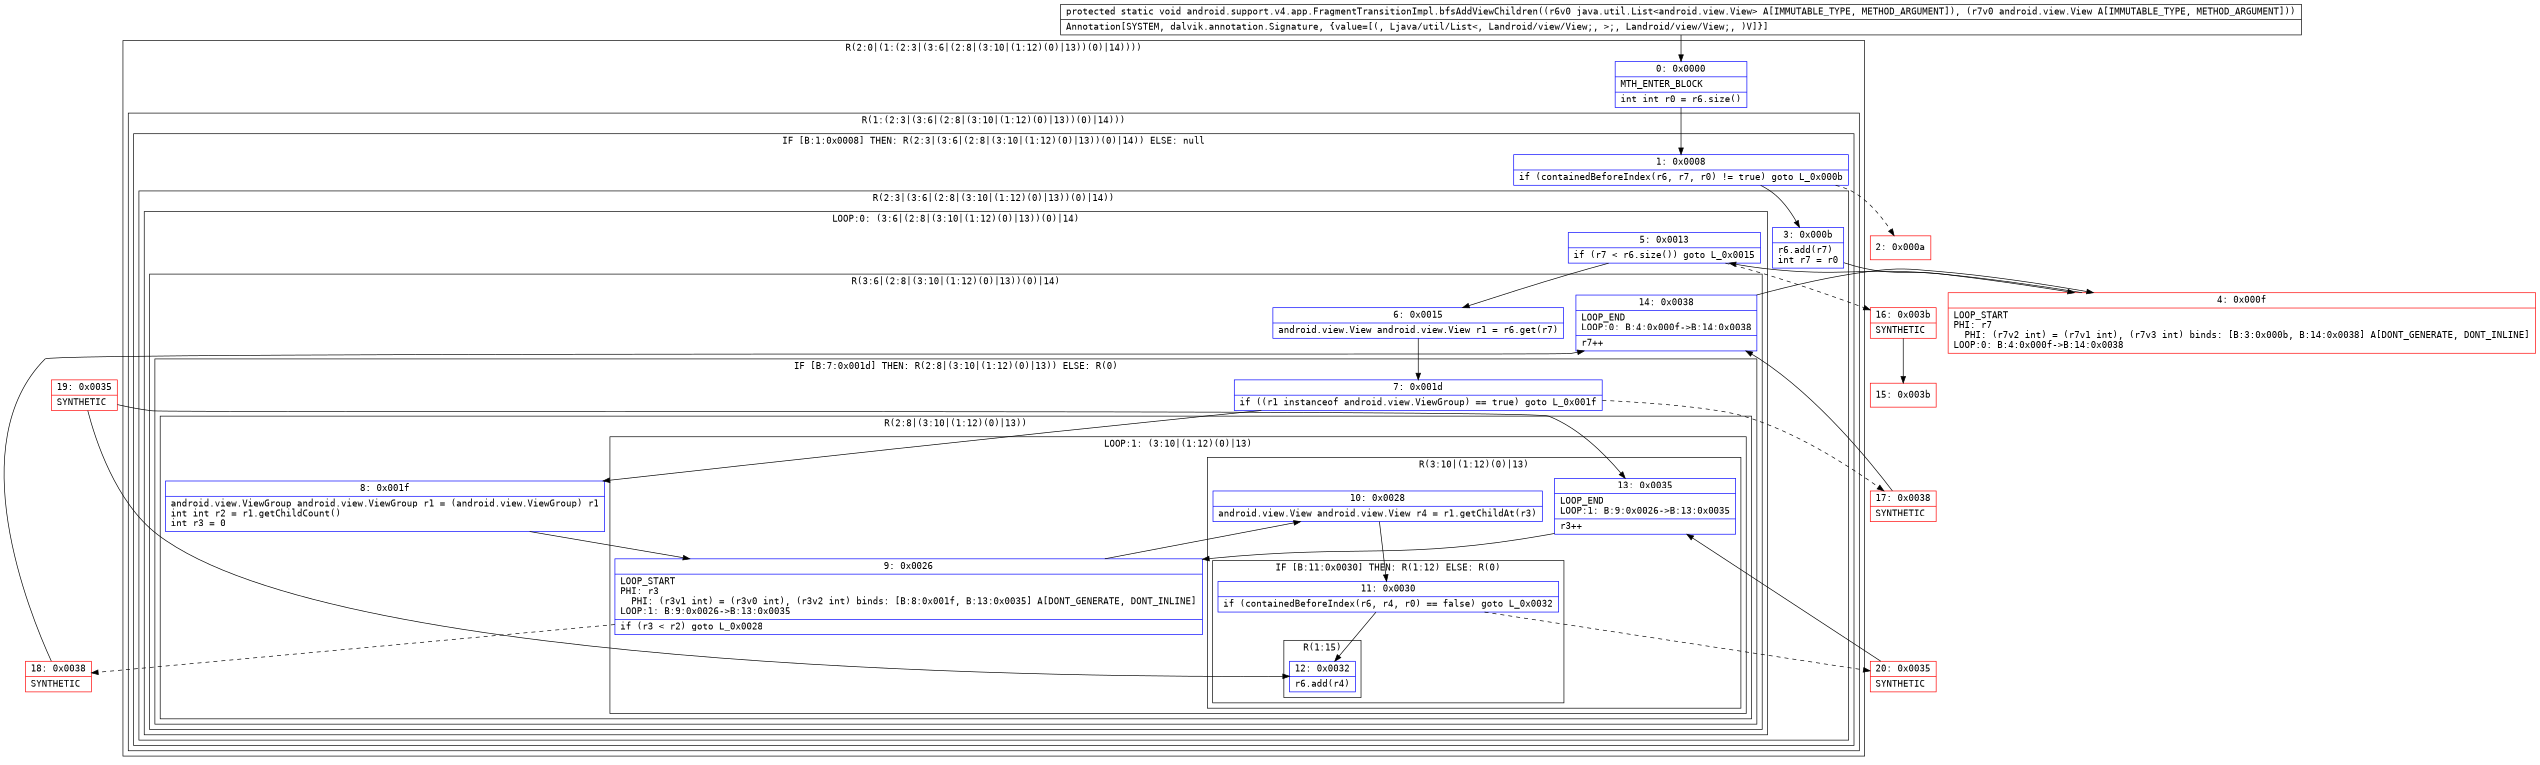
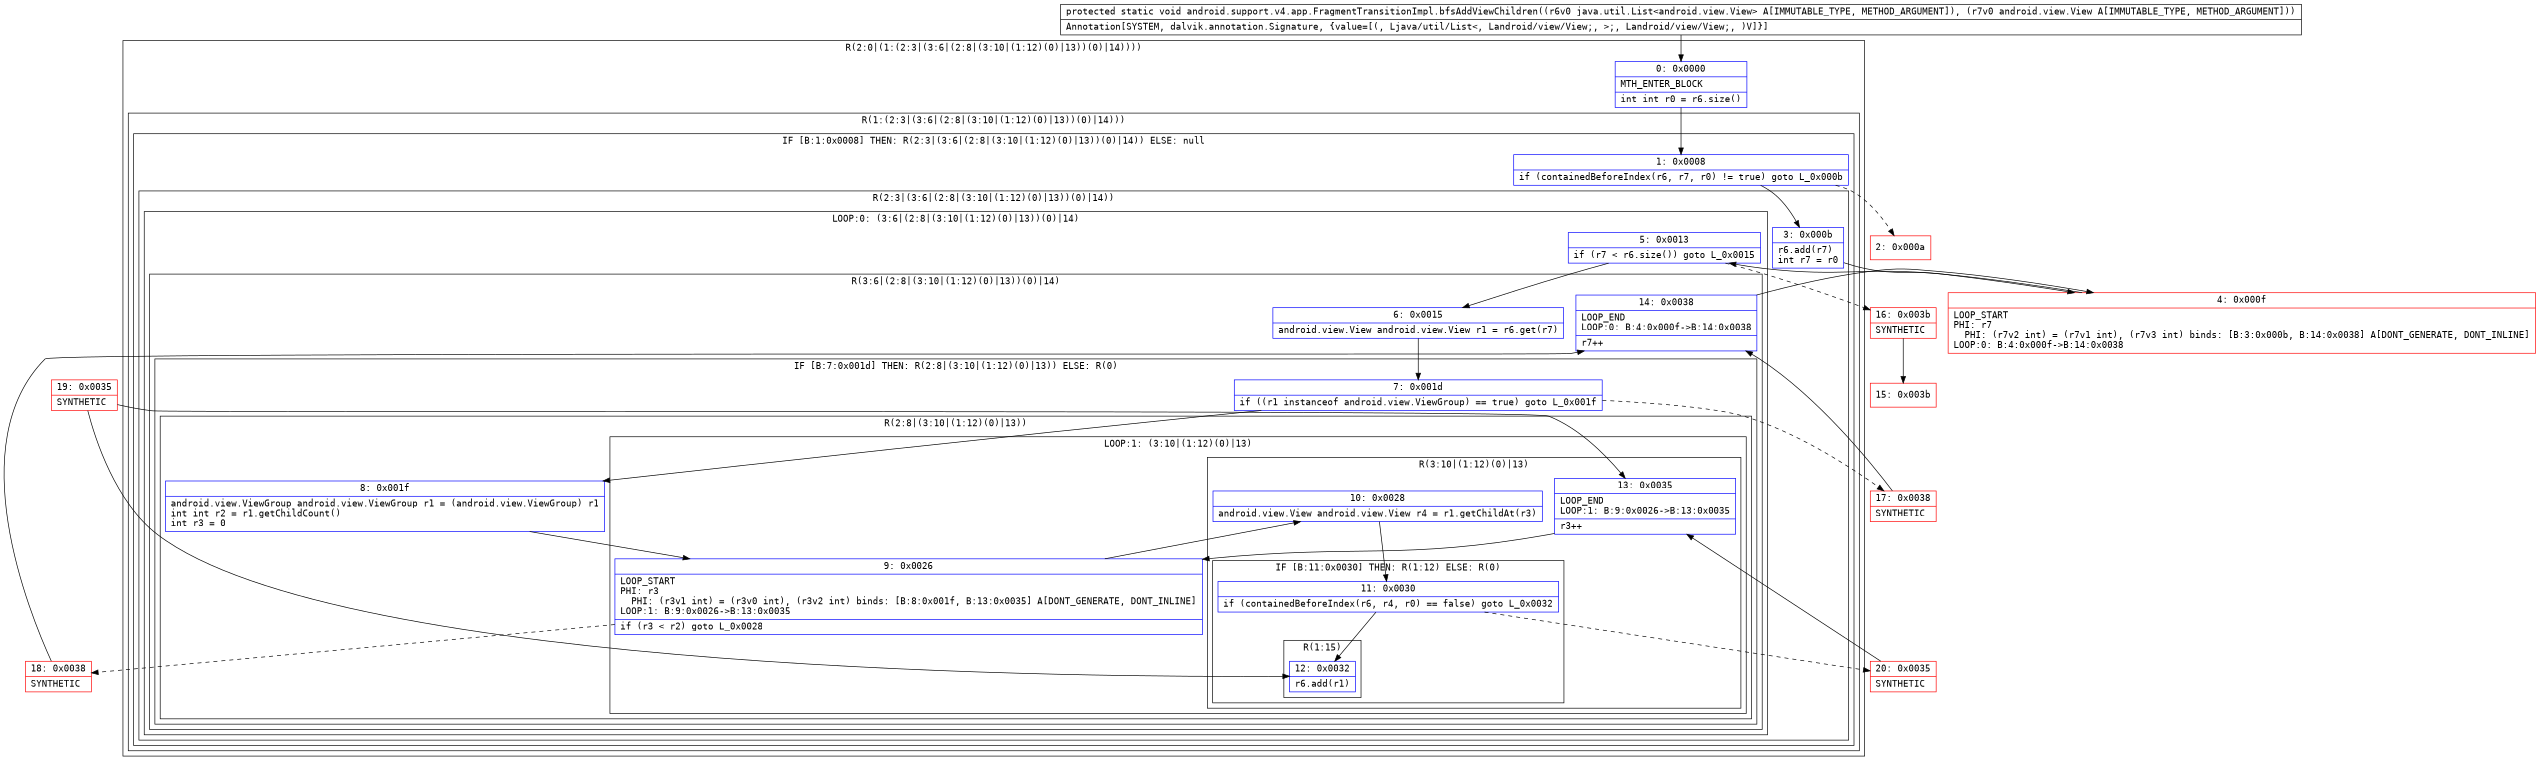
(1322, 684) -> (1322, 684)
